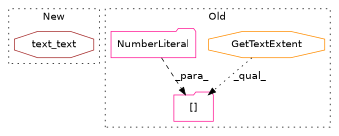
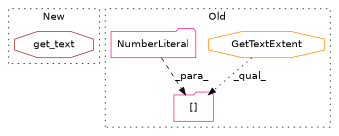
(54, 45) -> (54, 45)
